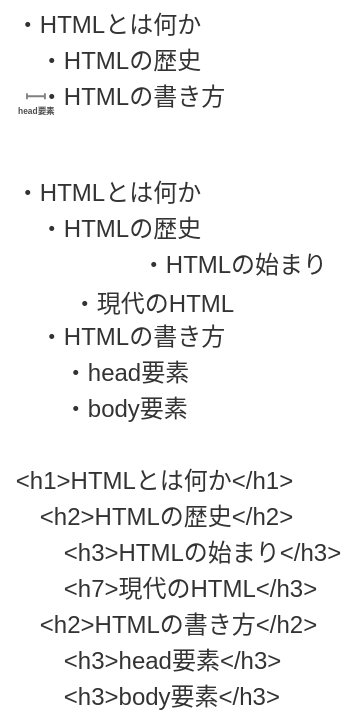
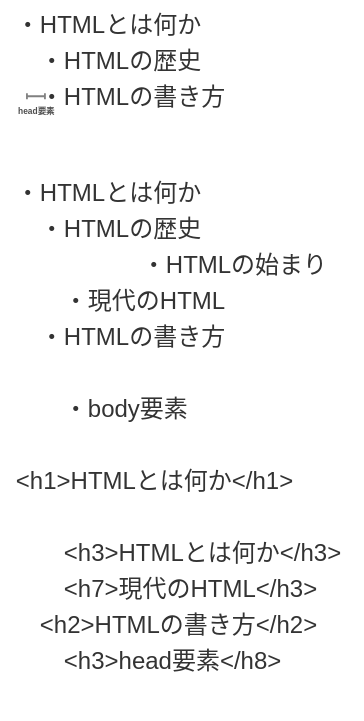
(170, 303) -> (161, 300)
(161, 372) -> none
(171, 516) -> none
(199, 552) -> (199, 552)
(175, 660) -> (175, 660)
(174, 696) -> none
